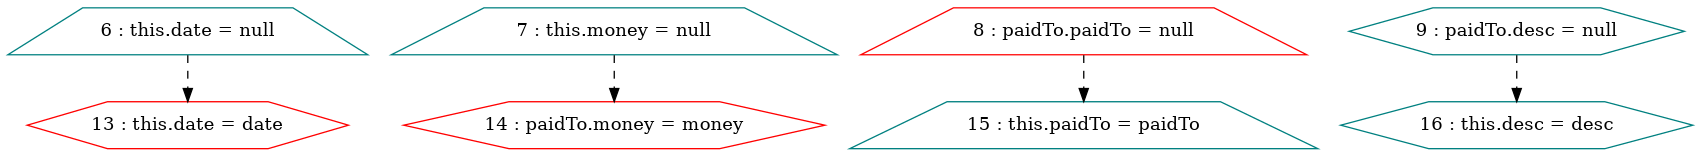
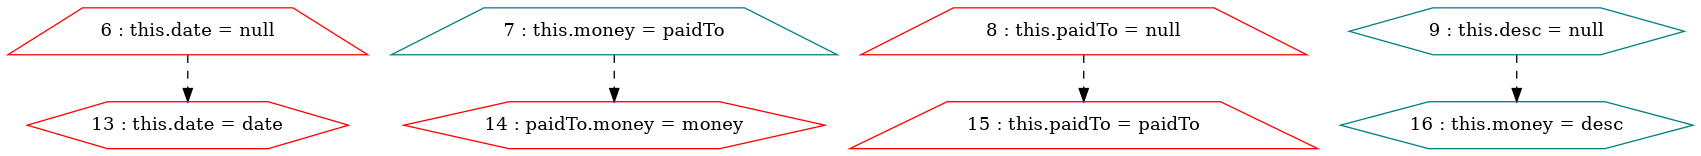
(188, 31) -> (188, 31)
(614, 31) -> (614, 31)
(1084, 31) -> (1084, 31)
(1517, 31) -> (1517, 31)
(1084, 125) -> (1084, 125)
(1517, 125) -> (1517, 125)
